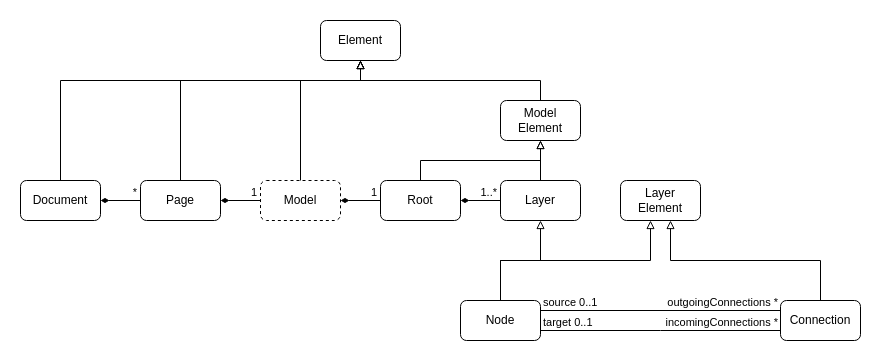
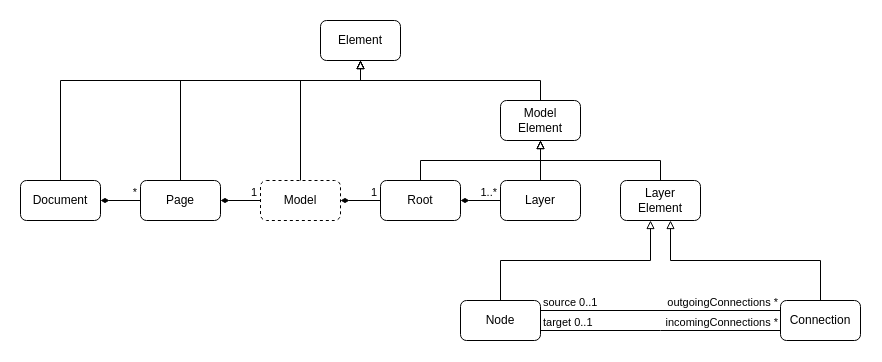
none -> (612, 161)
(541, 244) -> none
